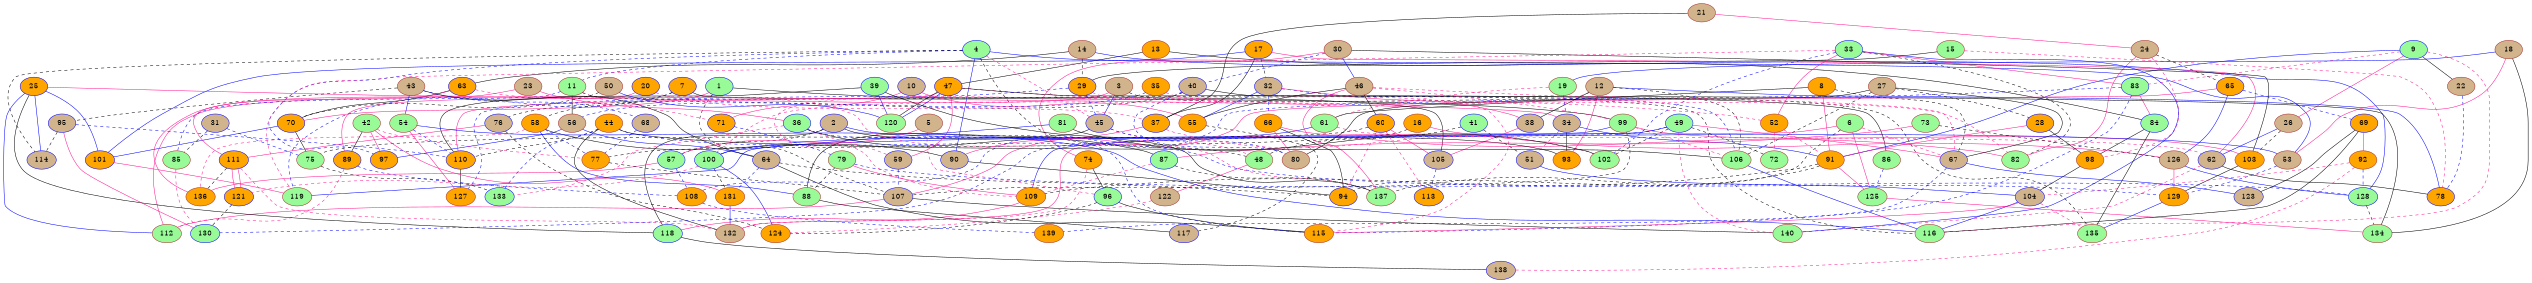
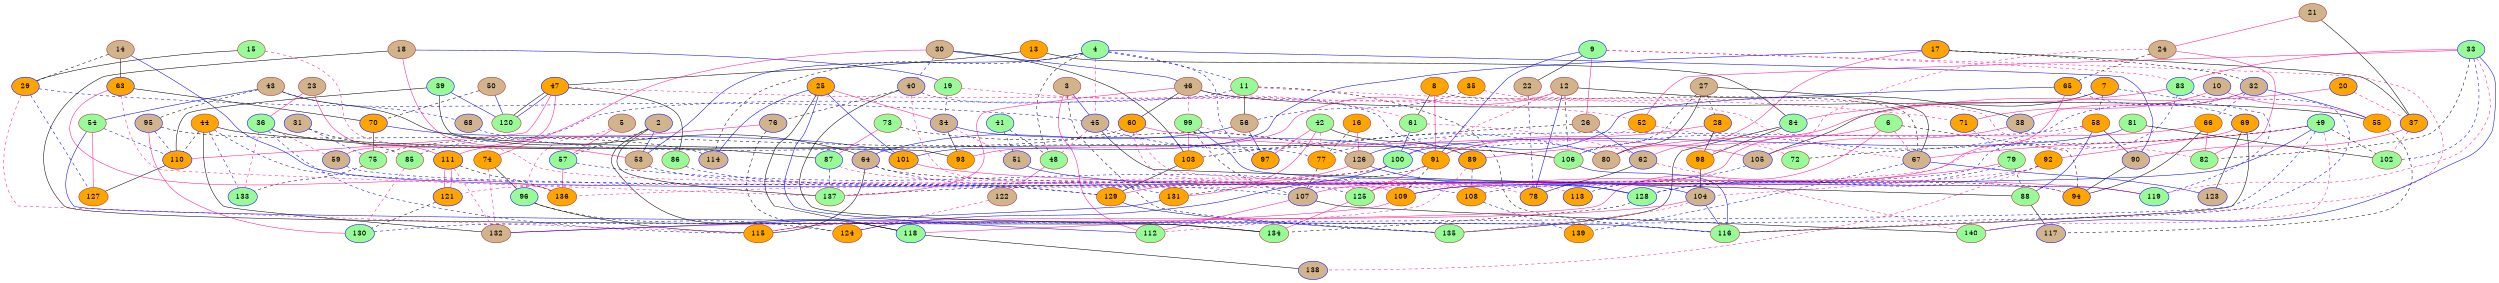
(719, 86) -> none
(297, 197) -> (2154, 197)
